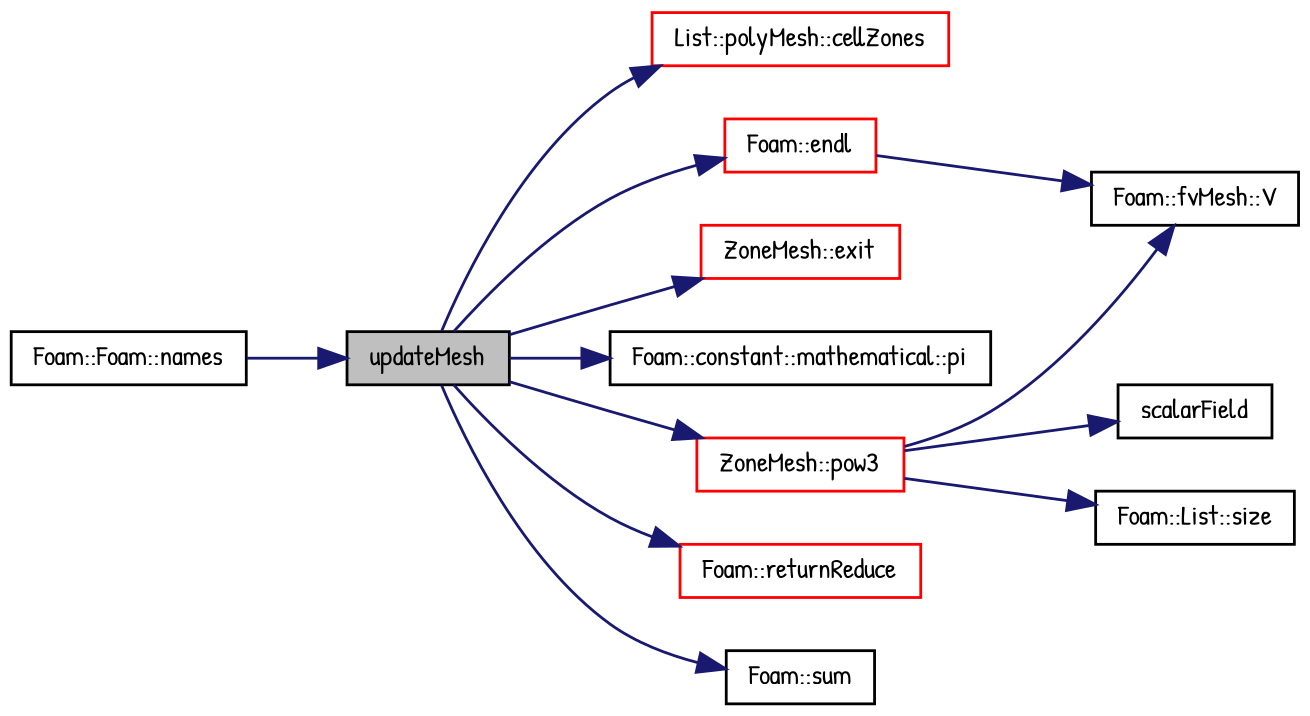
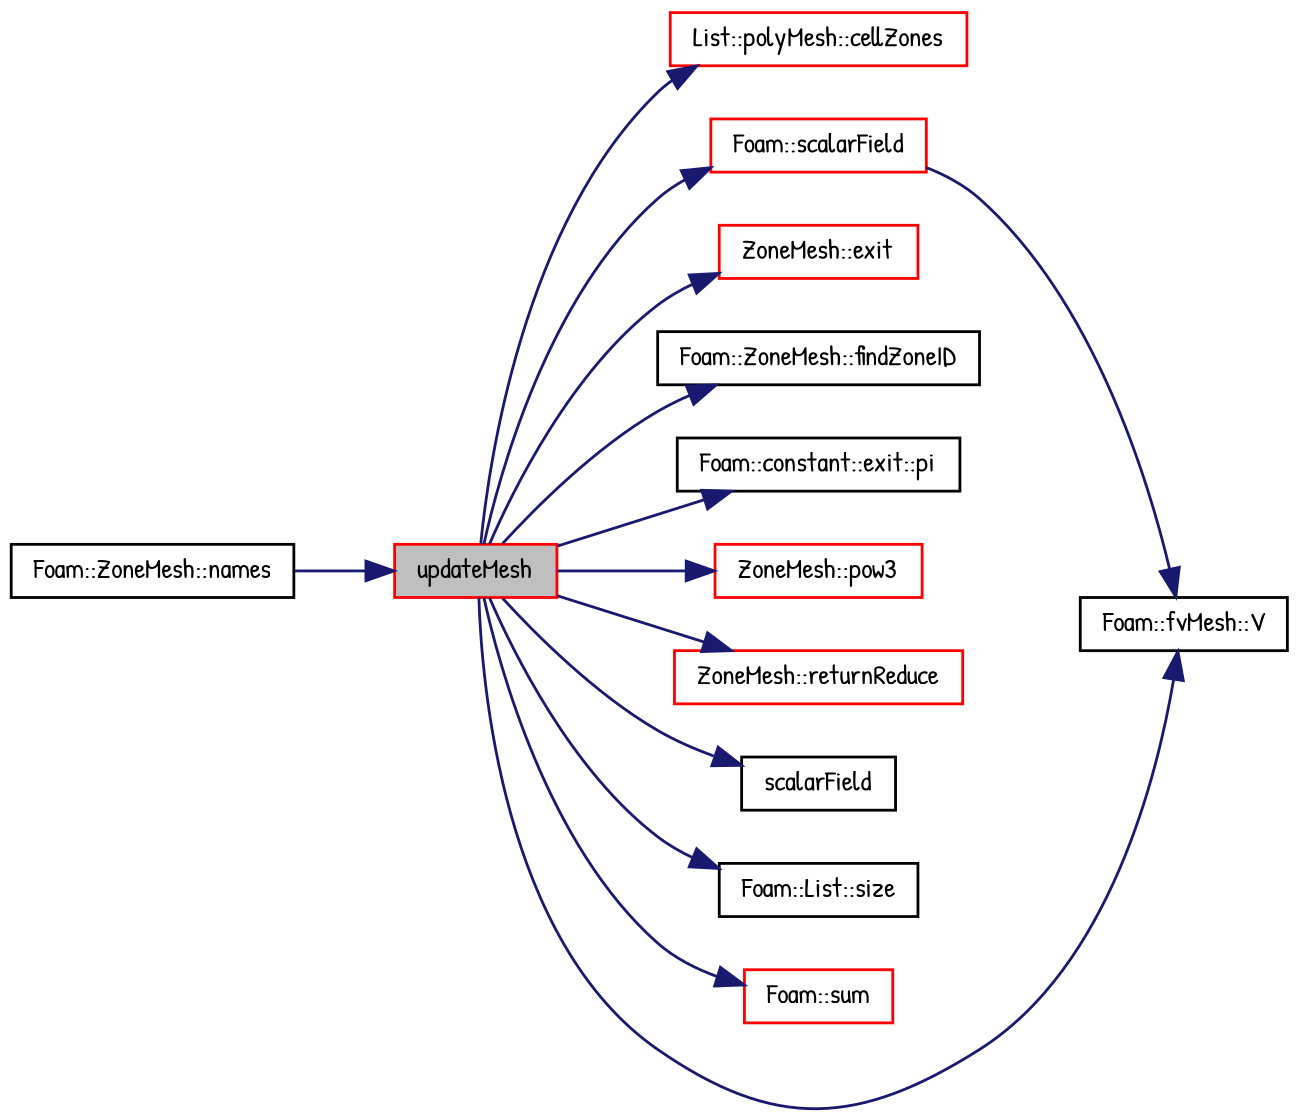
(800, 146) -> (819, 146)
(129, 358) -> (153, 571)
(428, 358) -> (476, 571)
(800, 358) -> (819, 465)
none -> (819, 358)
(1047, 370) -> (782, 1106)
(997, 438) -> (599, 690)
(986, 490) -> (571, 744)
(800, 571) -> (819, 677)
(800, 677) -> (819, 996)
